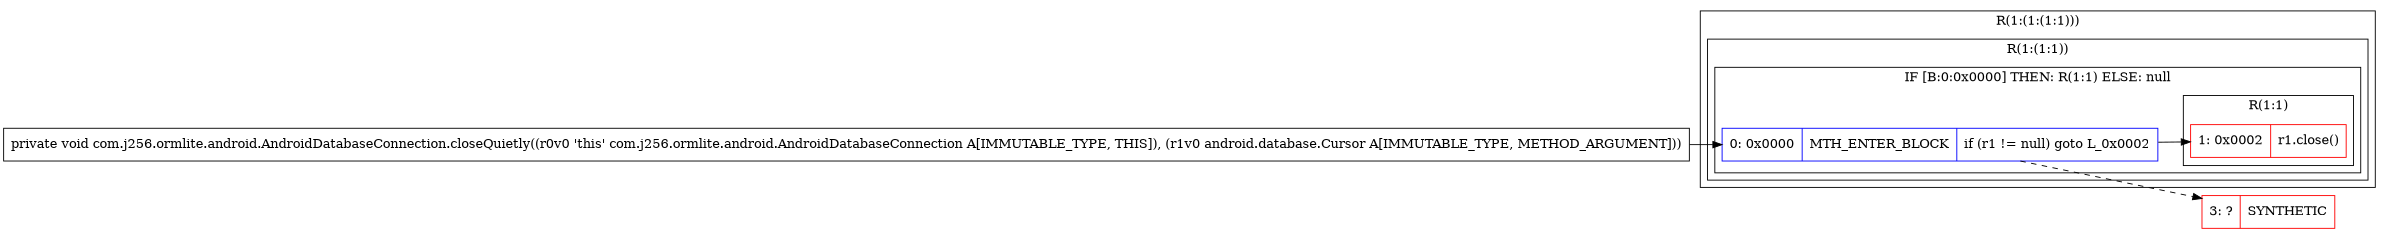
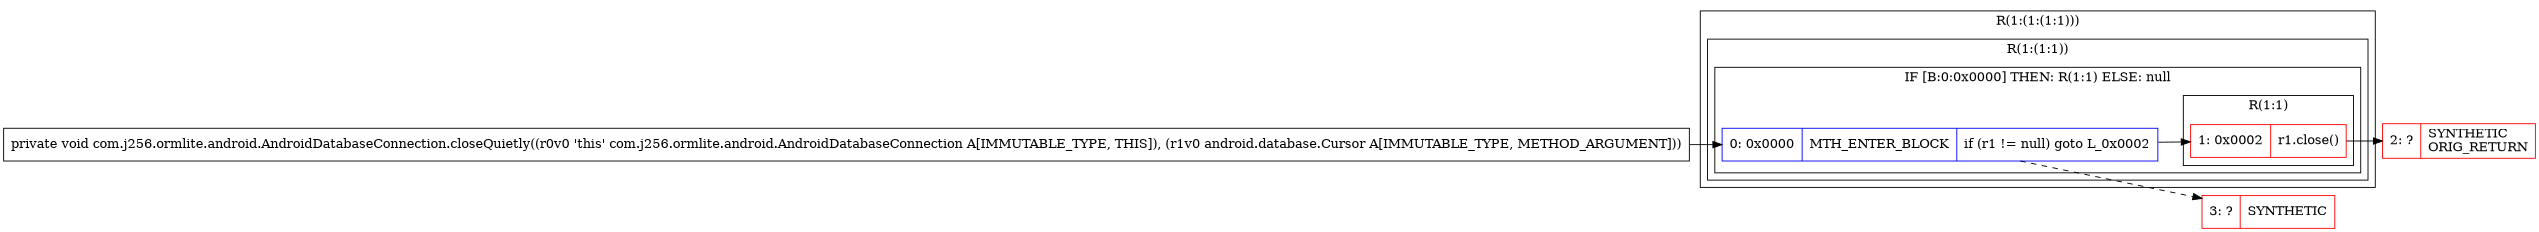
none -> (2459, 141)
